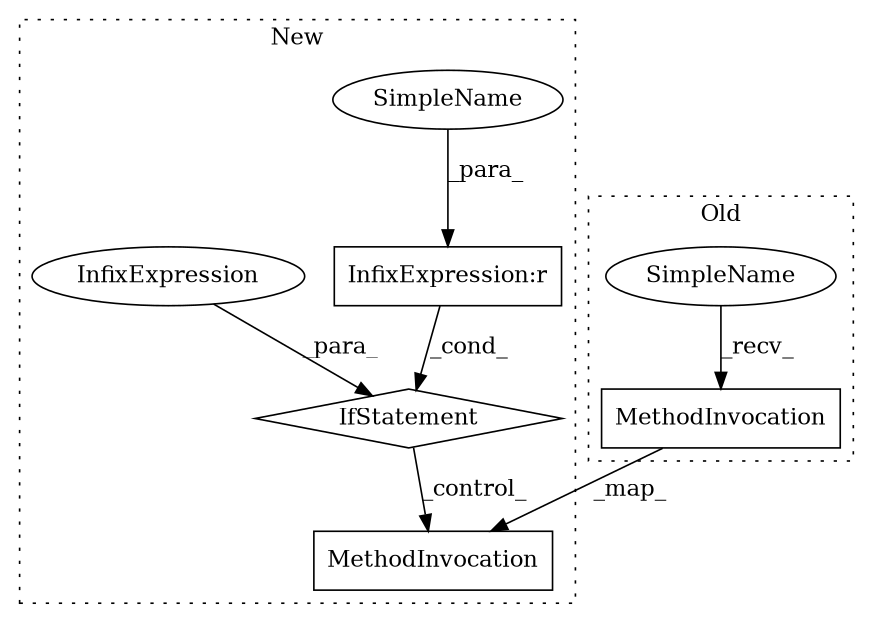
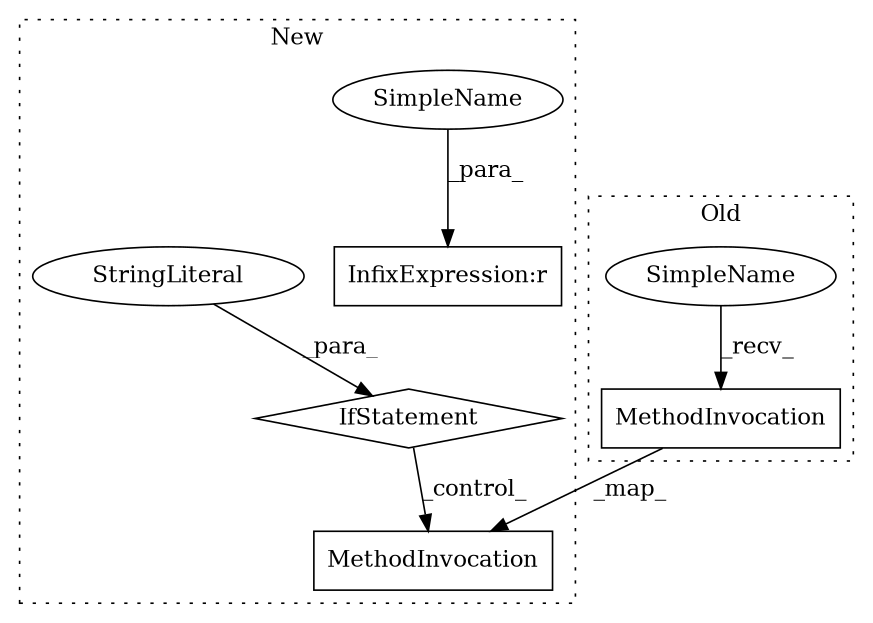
(168, 276) -> (168, 276)
(430, 340) -> none
